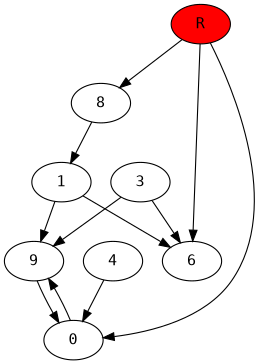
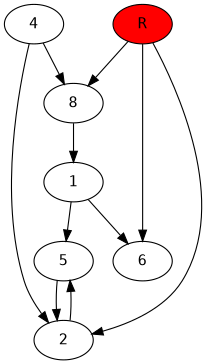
none -> (51, 59)
(140, 182) -> none
(34, 261) -> (64, 261)
(74, 340) -> (64, 340)
